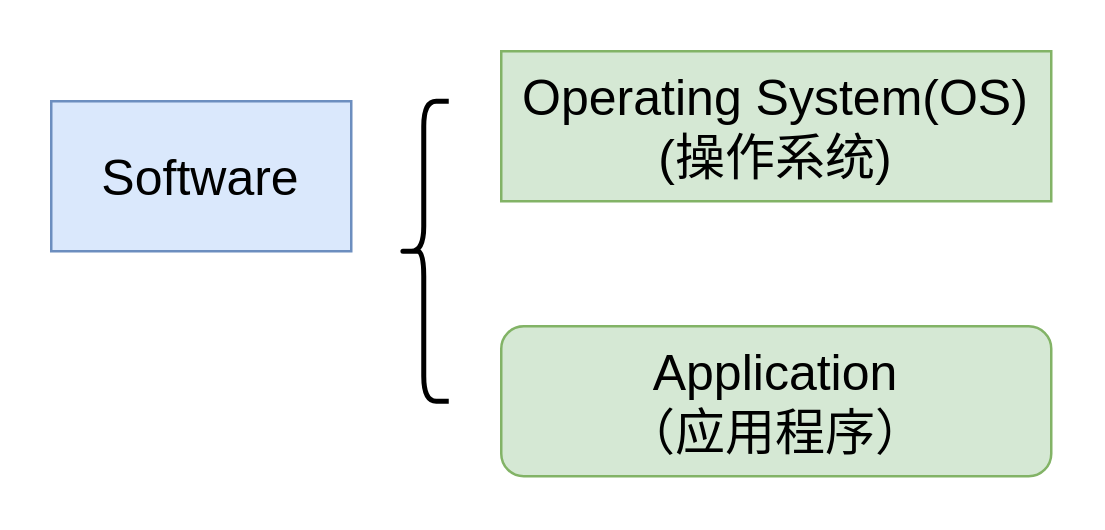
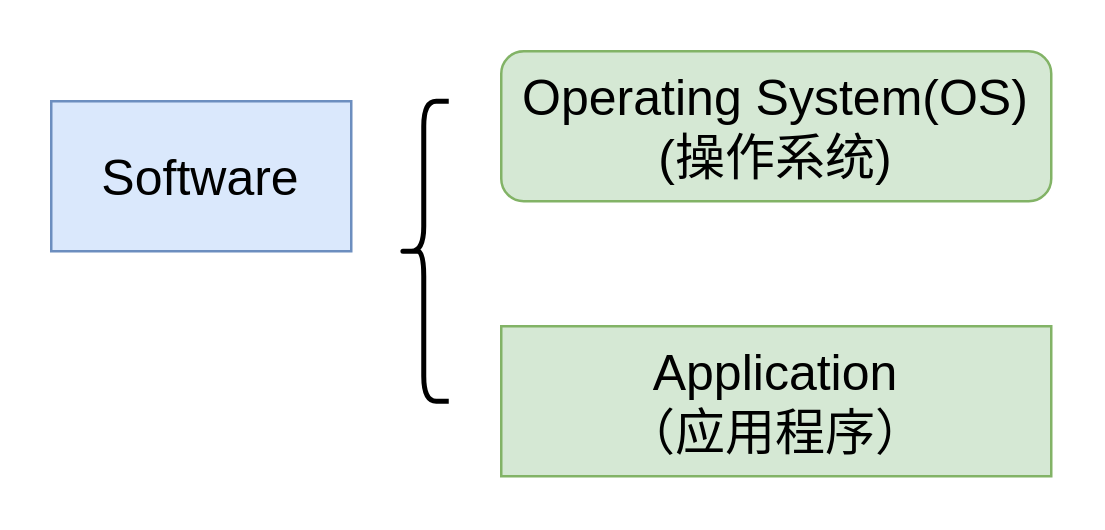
(776, 126) -> (776, 126)
(776, 401) -> (776, 401)
